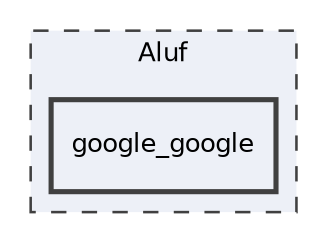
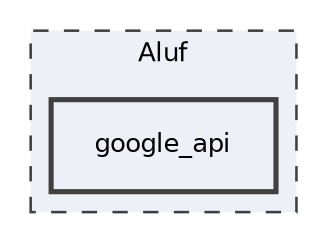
(164, 146) -> (164, 146)
